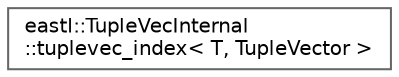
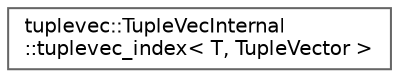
(200, 39) -> (200, 39)
